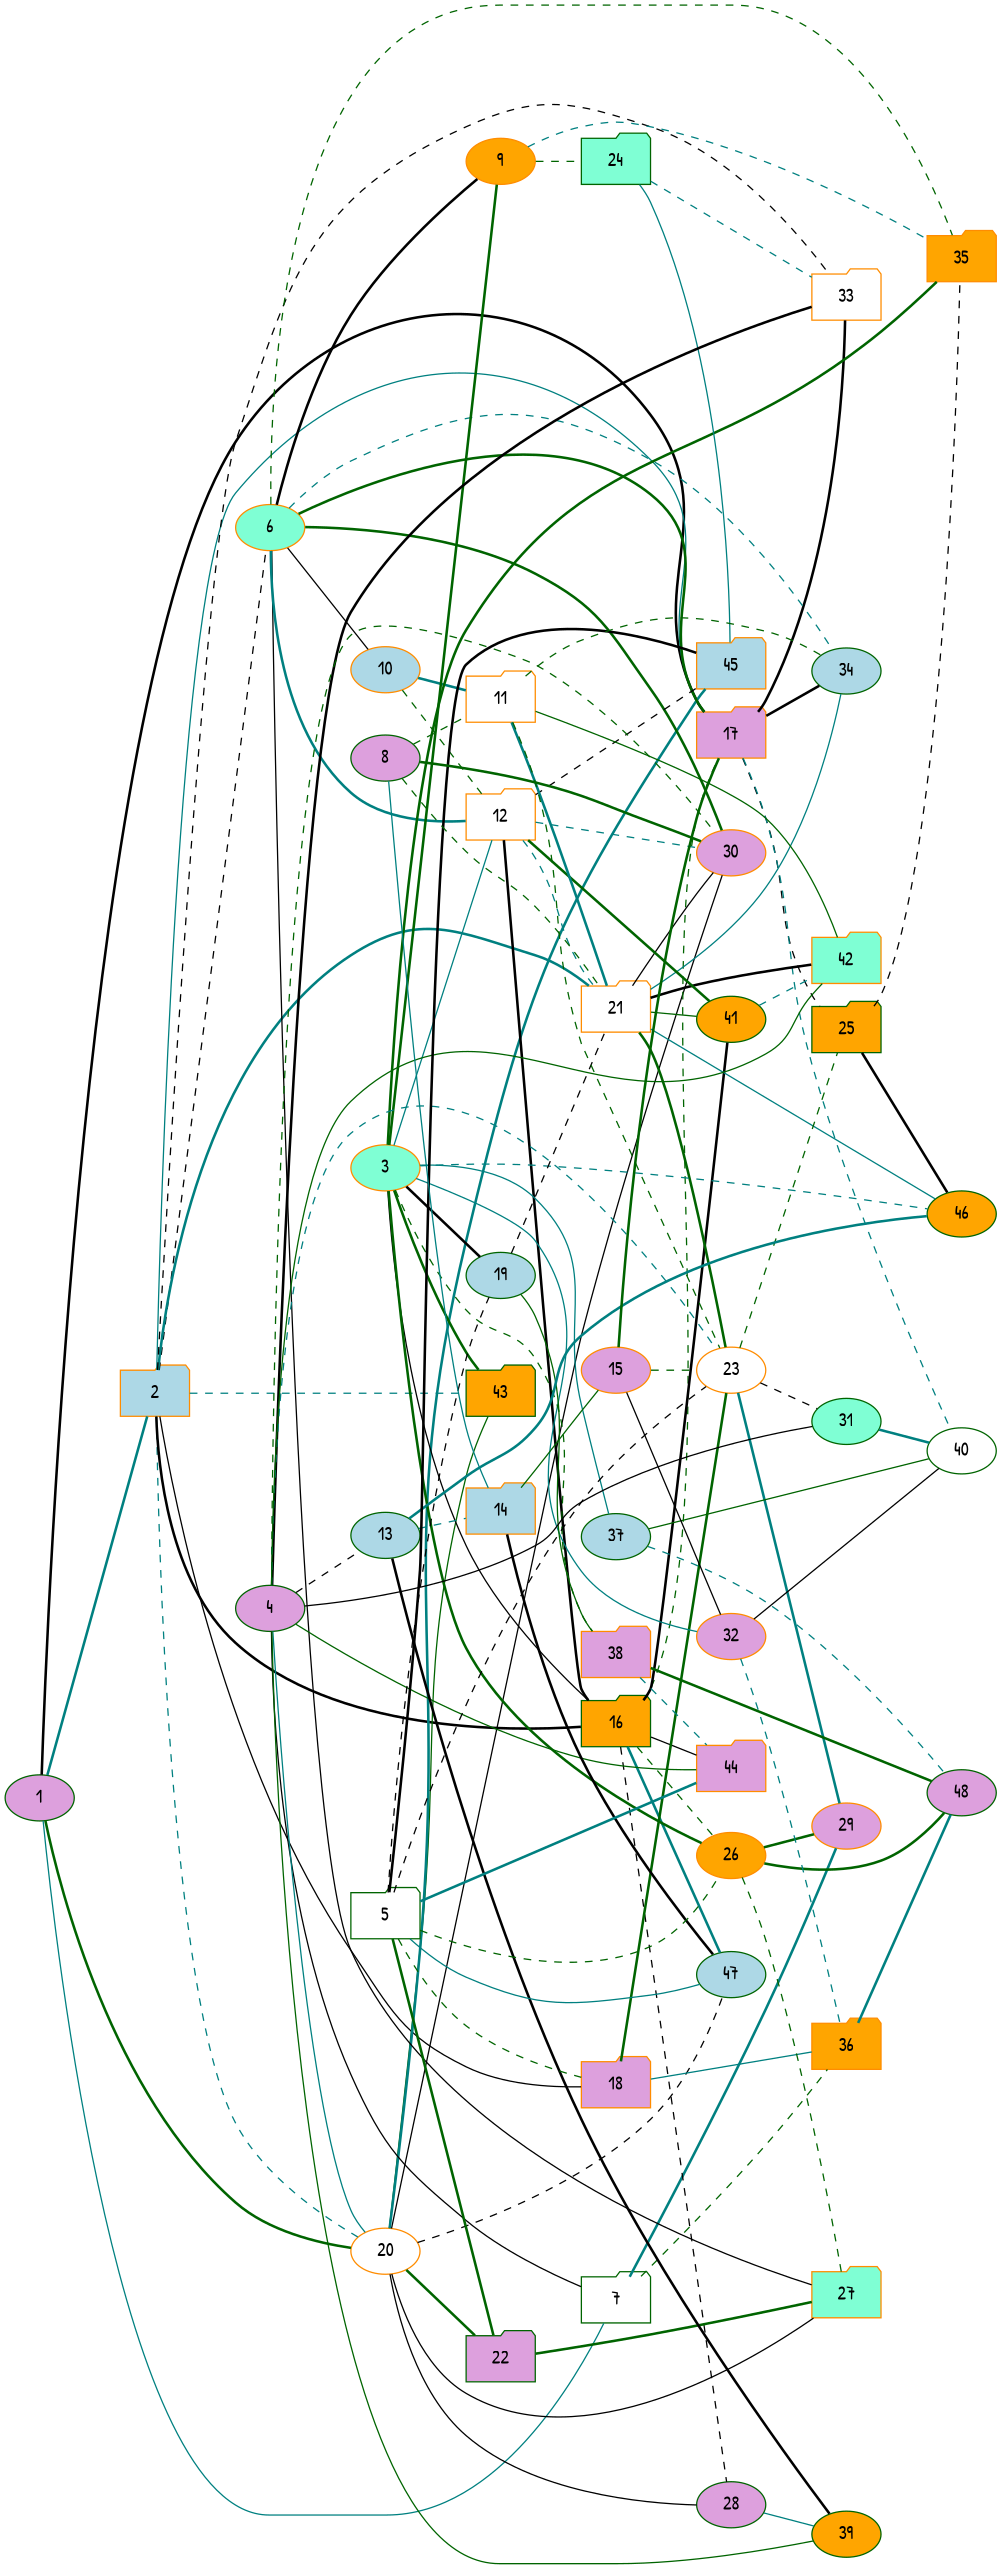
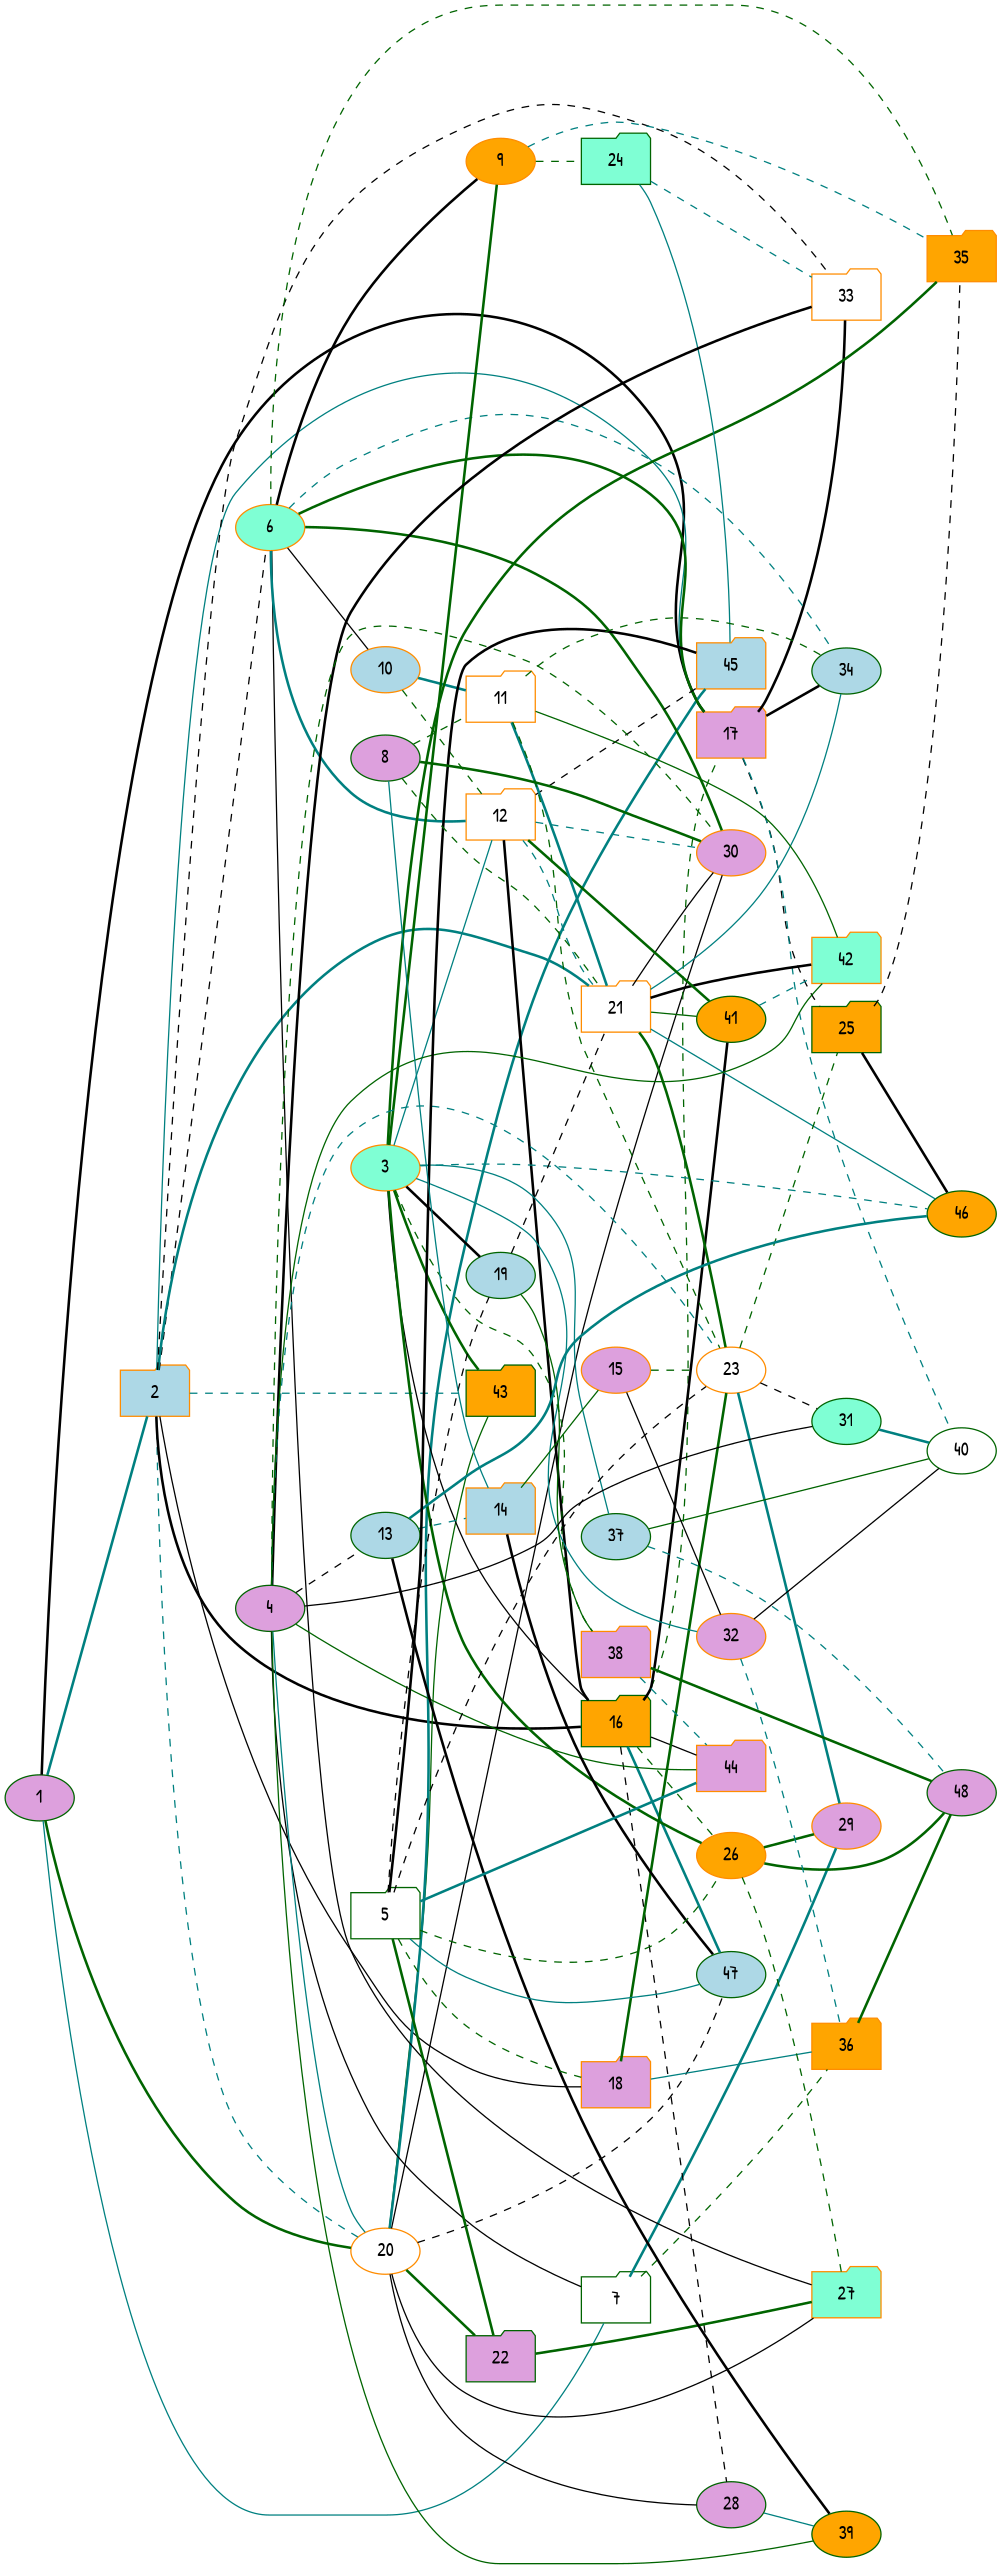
(658, 1005) -> none
(904, 1919) -> (904, 1919)
